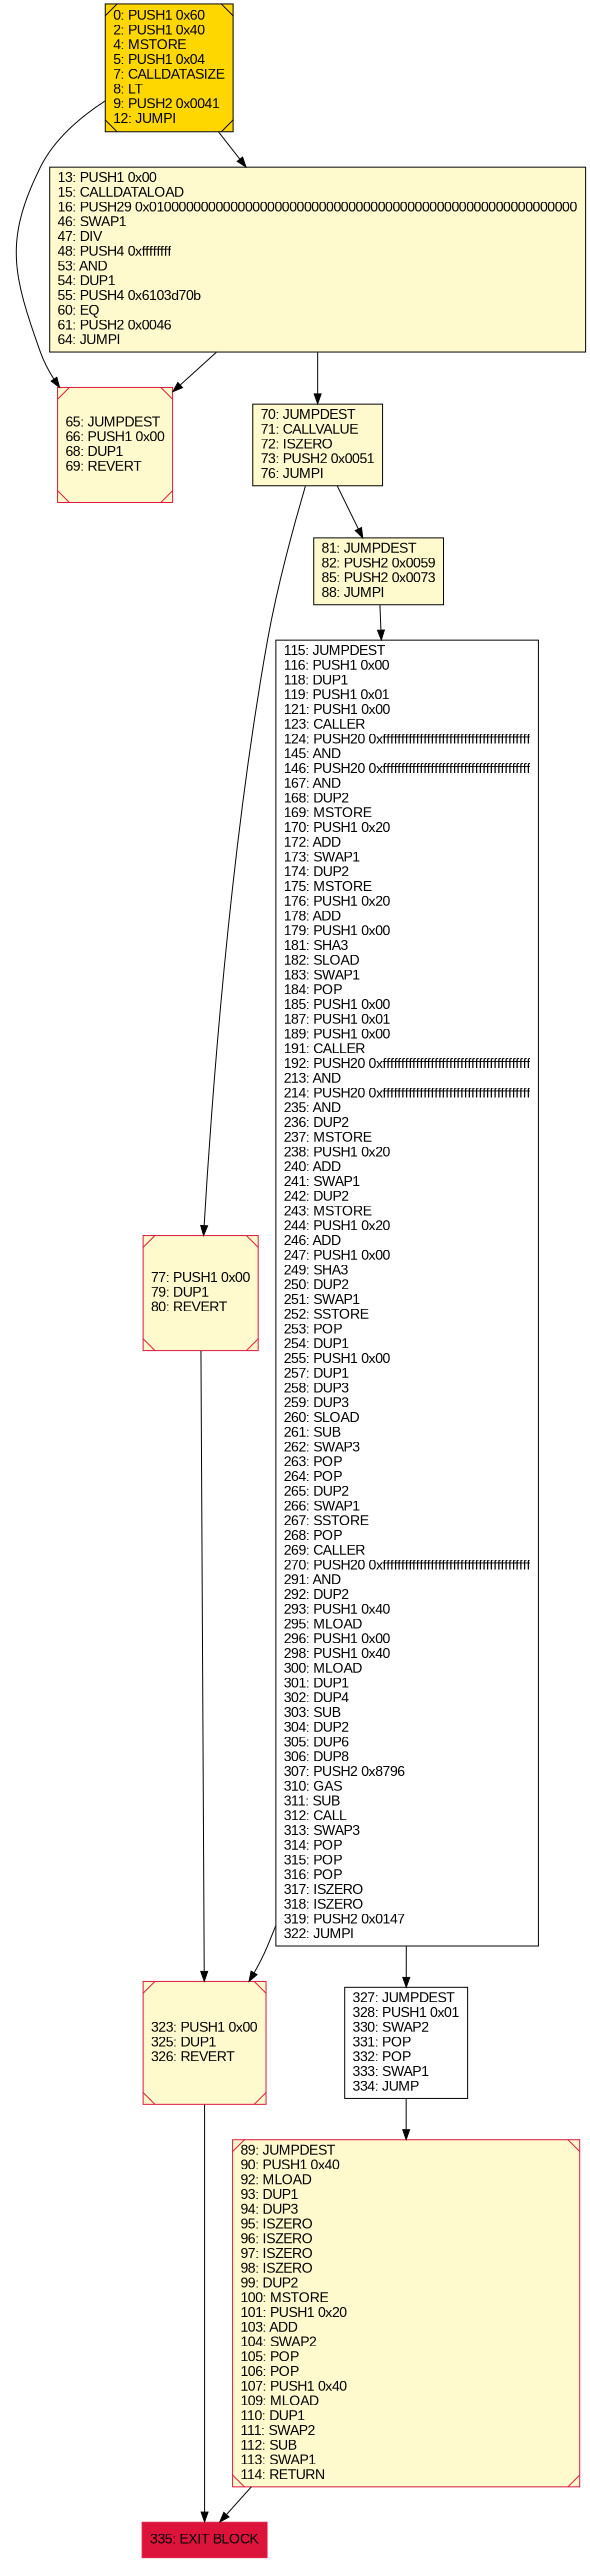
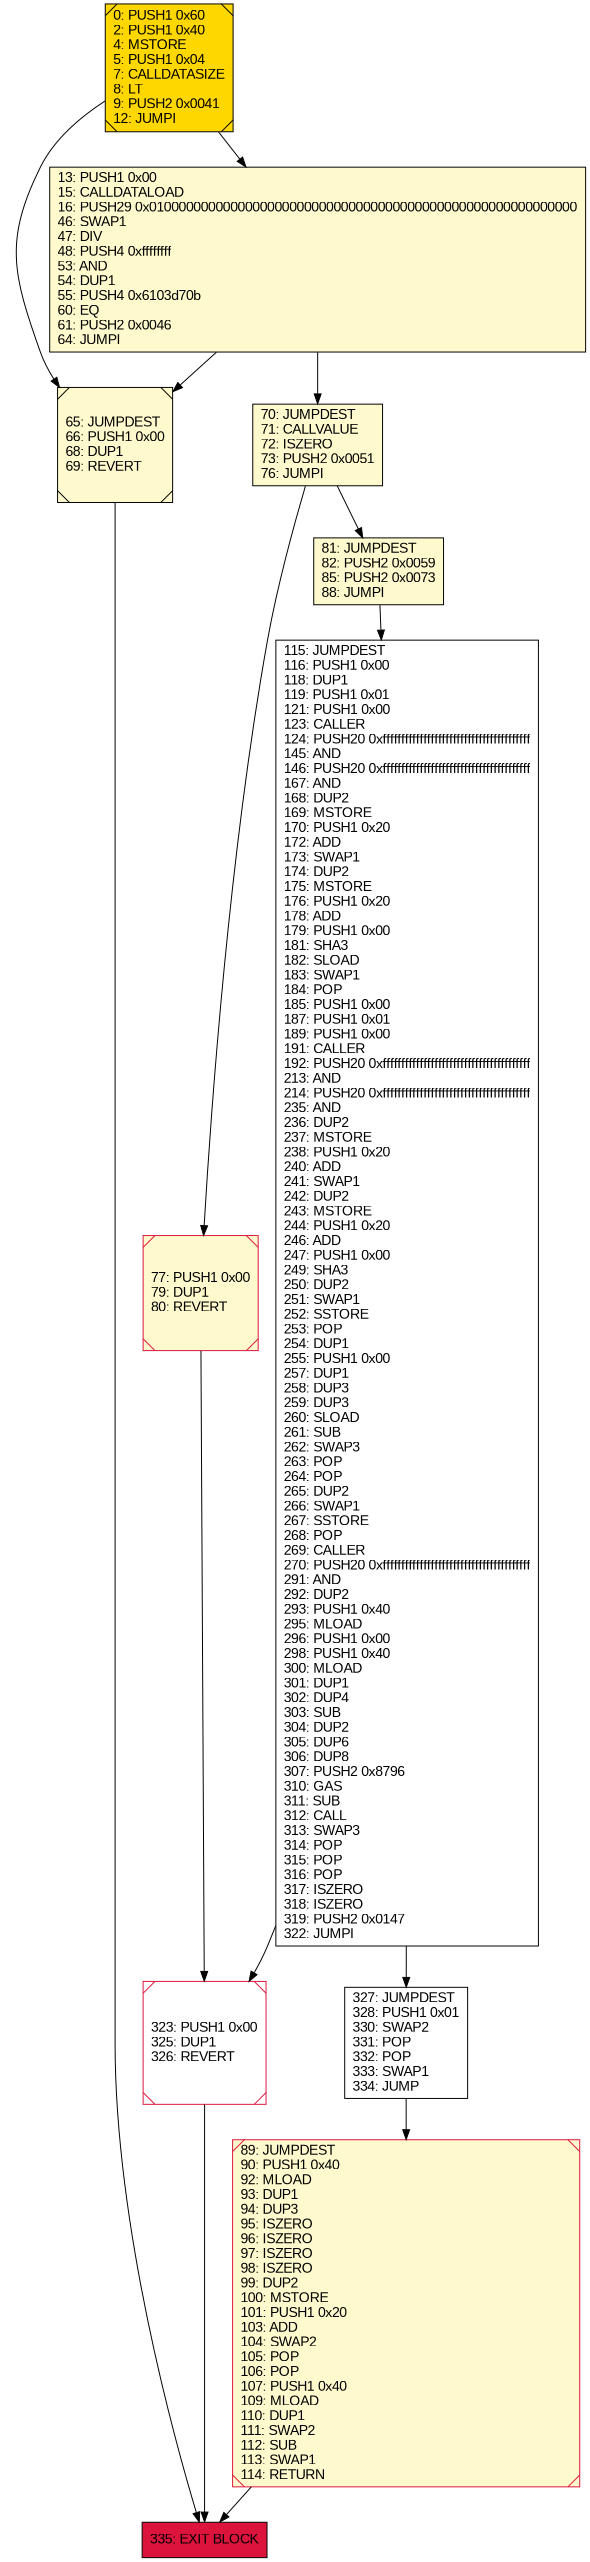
(115, 445) -> (115, 445)
none -> (115, 1512)
(205, 2043) -> (205, 2043)
(205, 2540) -> (205, 2540)
